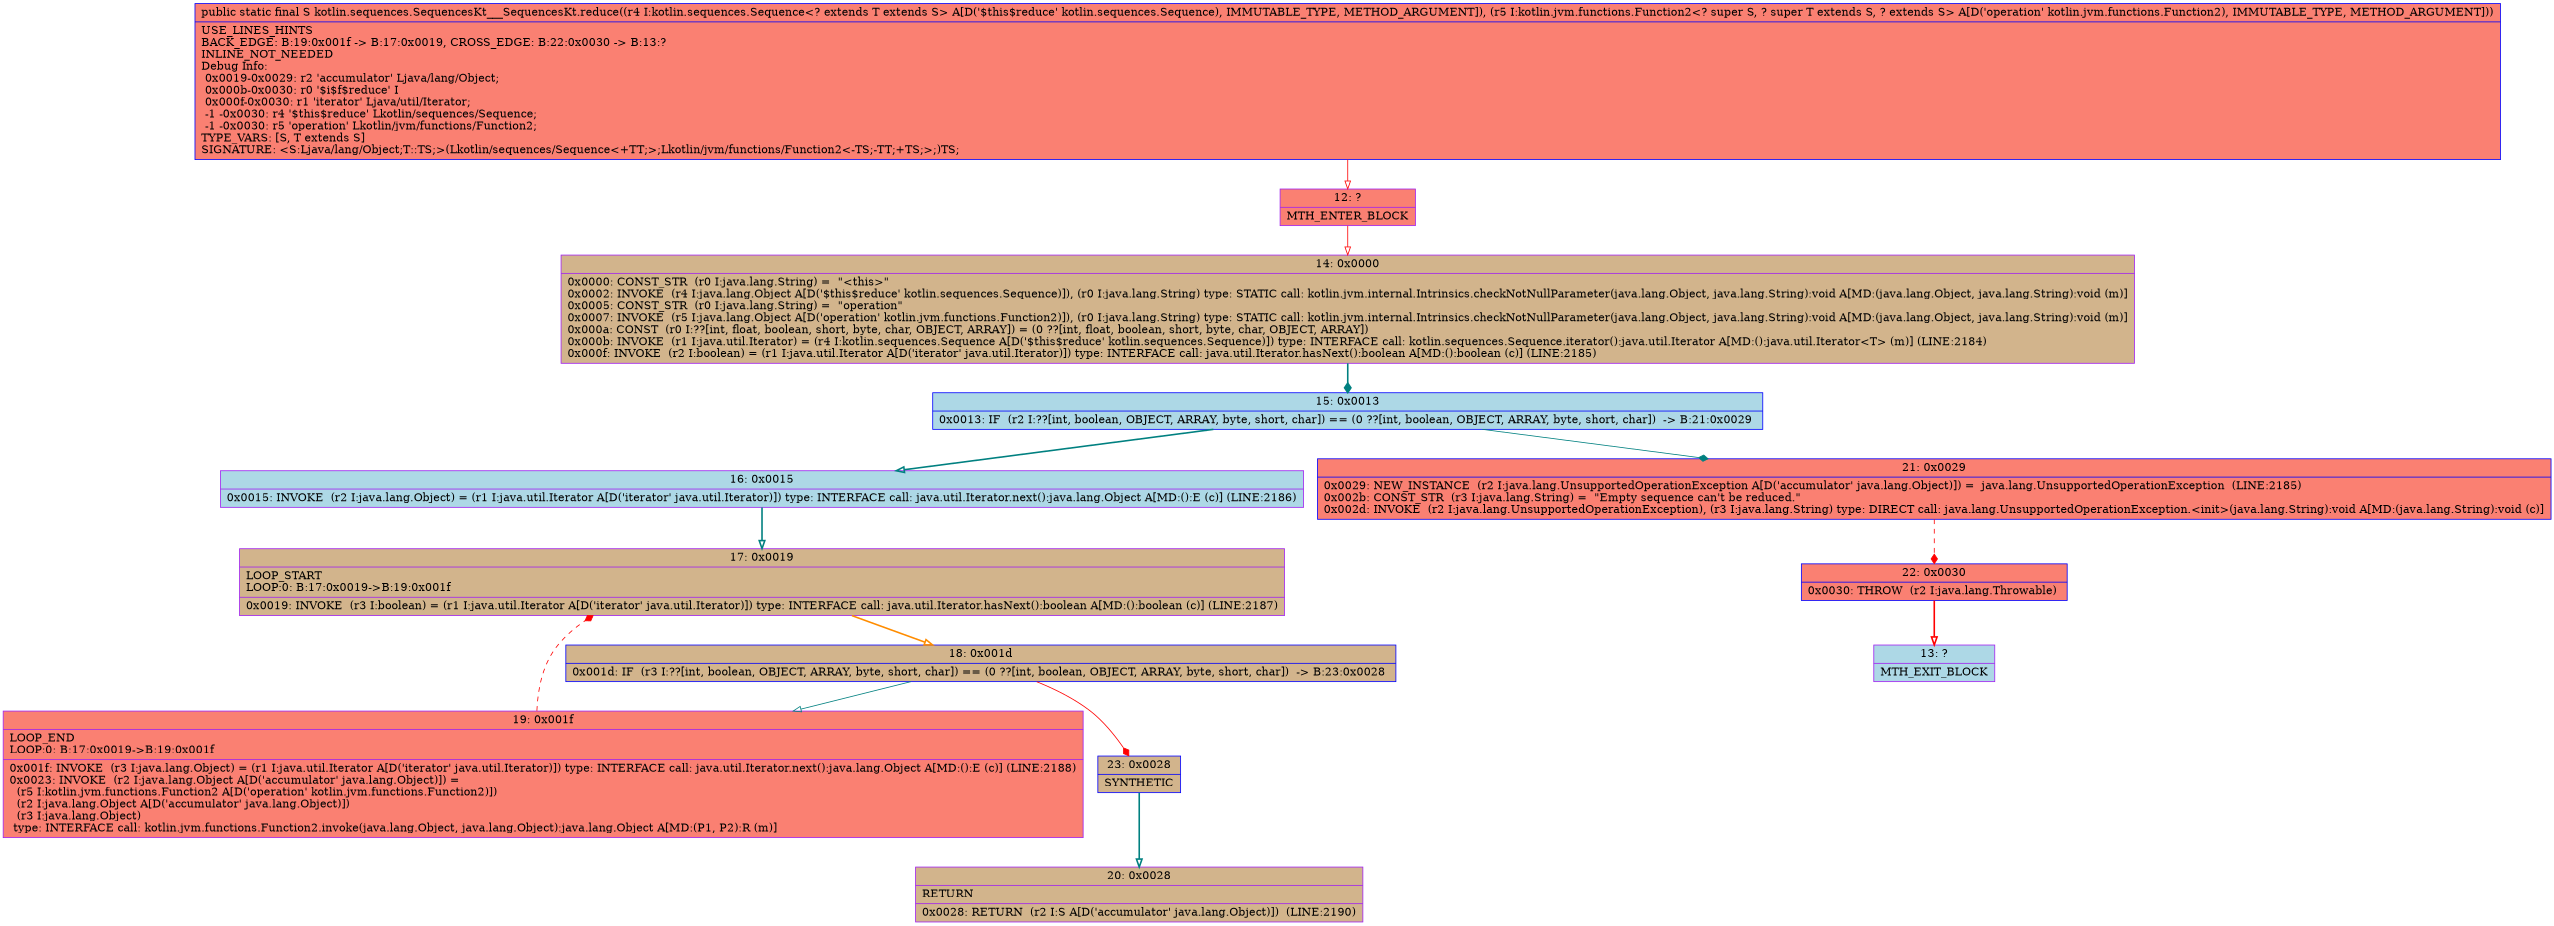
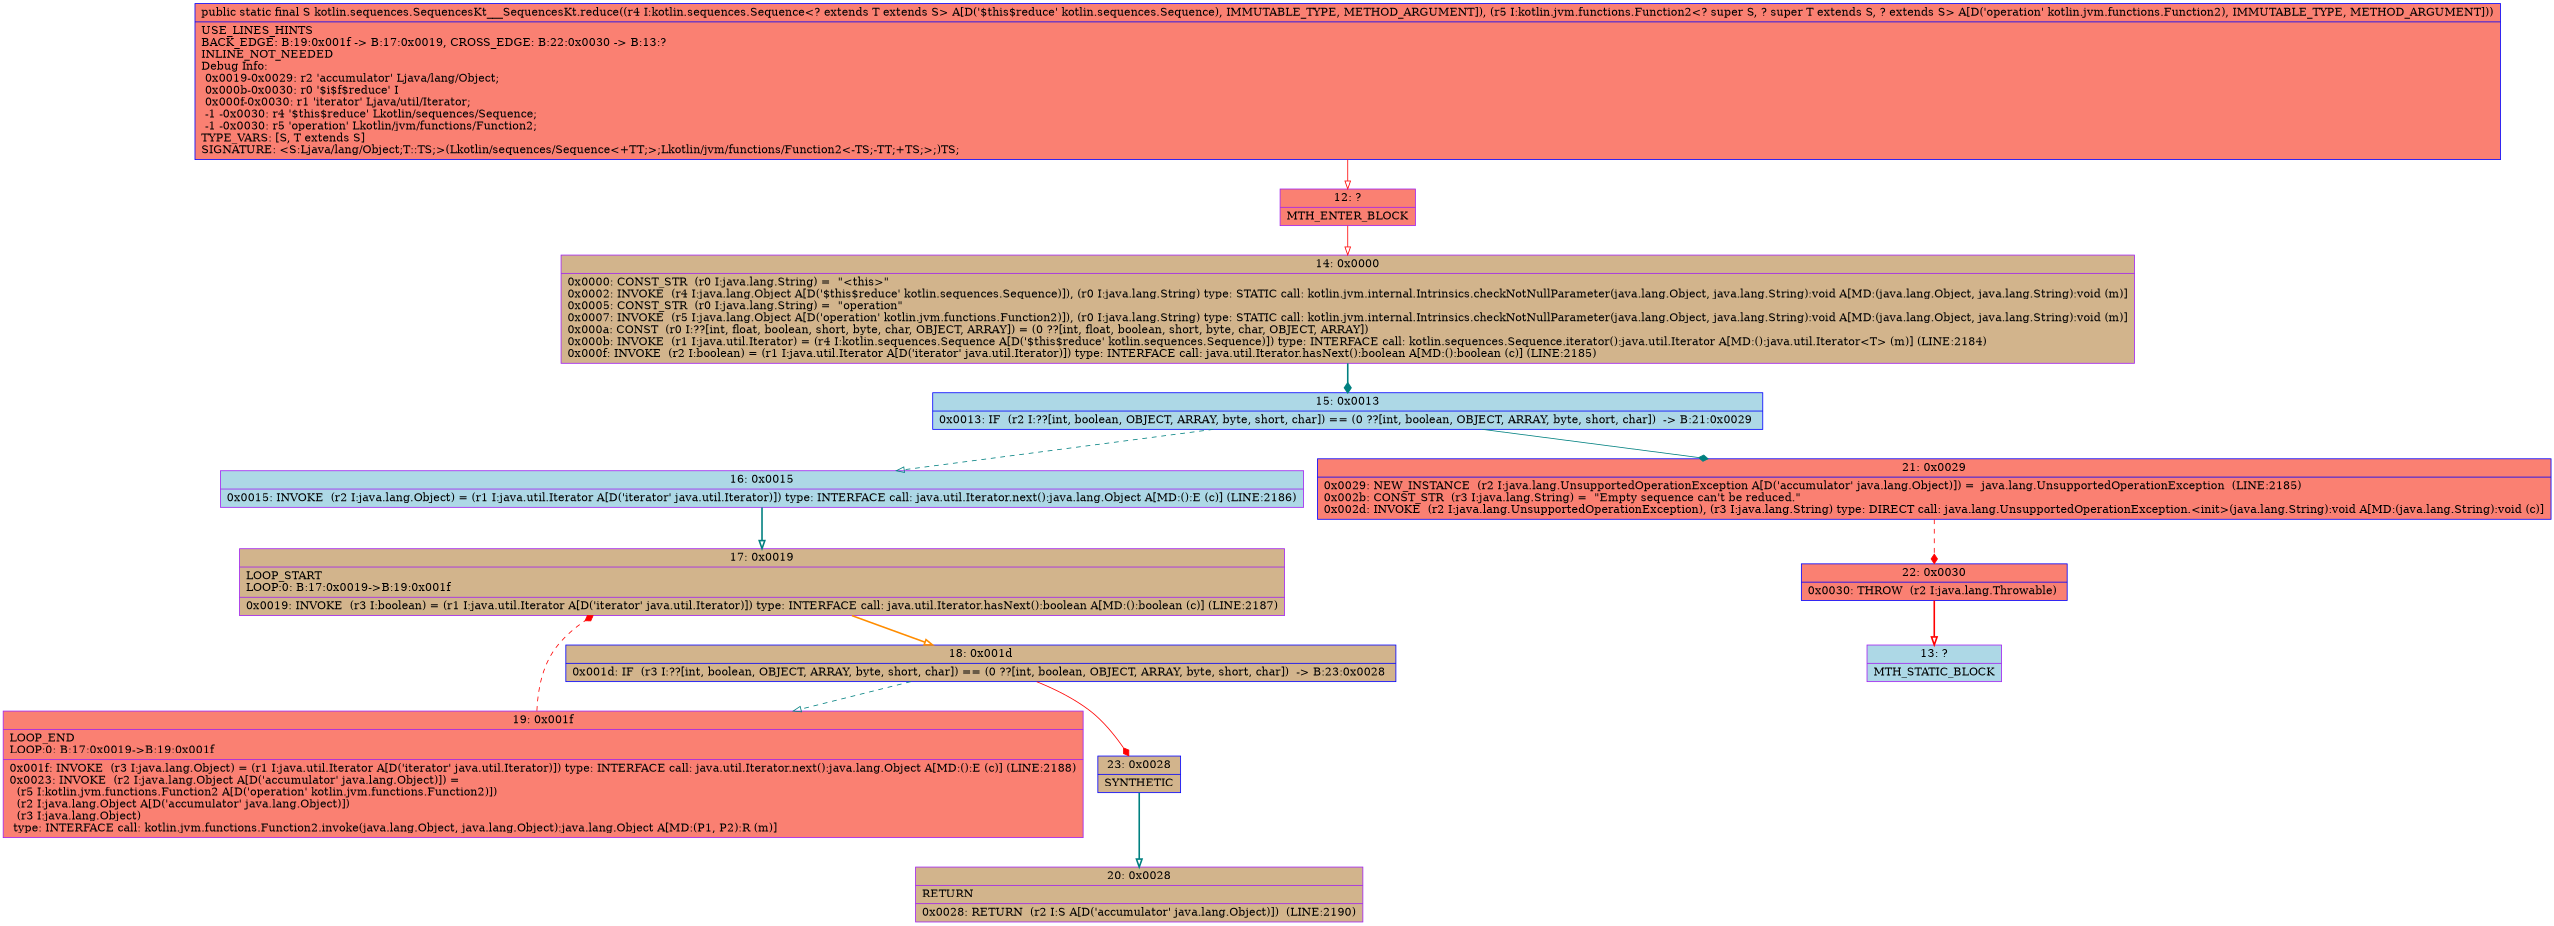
(1059, 450) -> (1059, 450)
(1934, 672) -> (1934, 672)
(856, 695) -> (856, 695)
